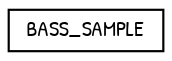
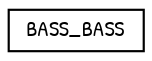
(86, 30) -> (76, 30)
